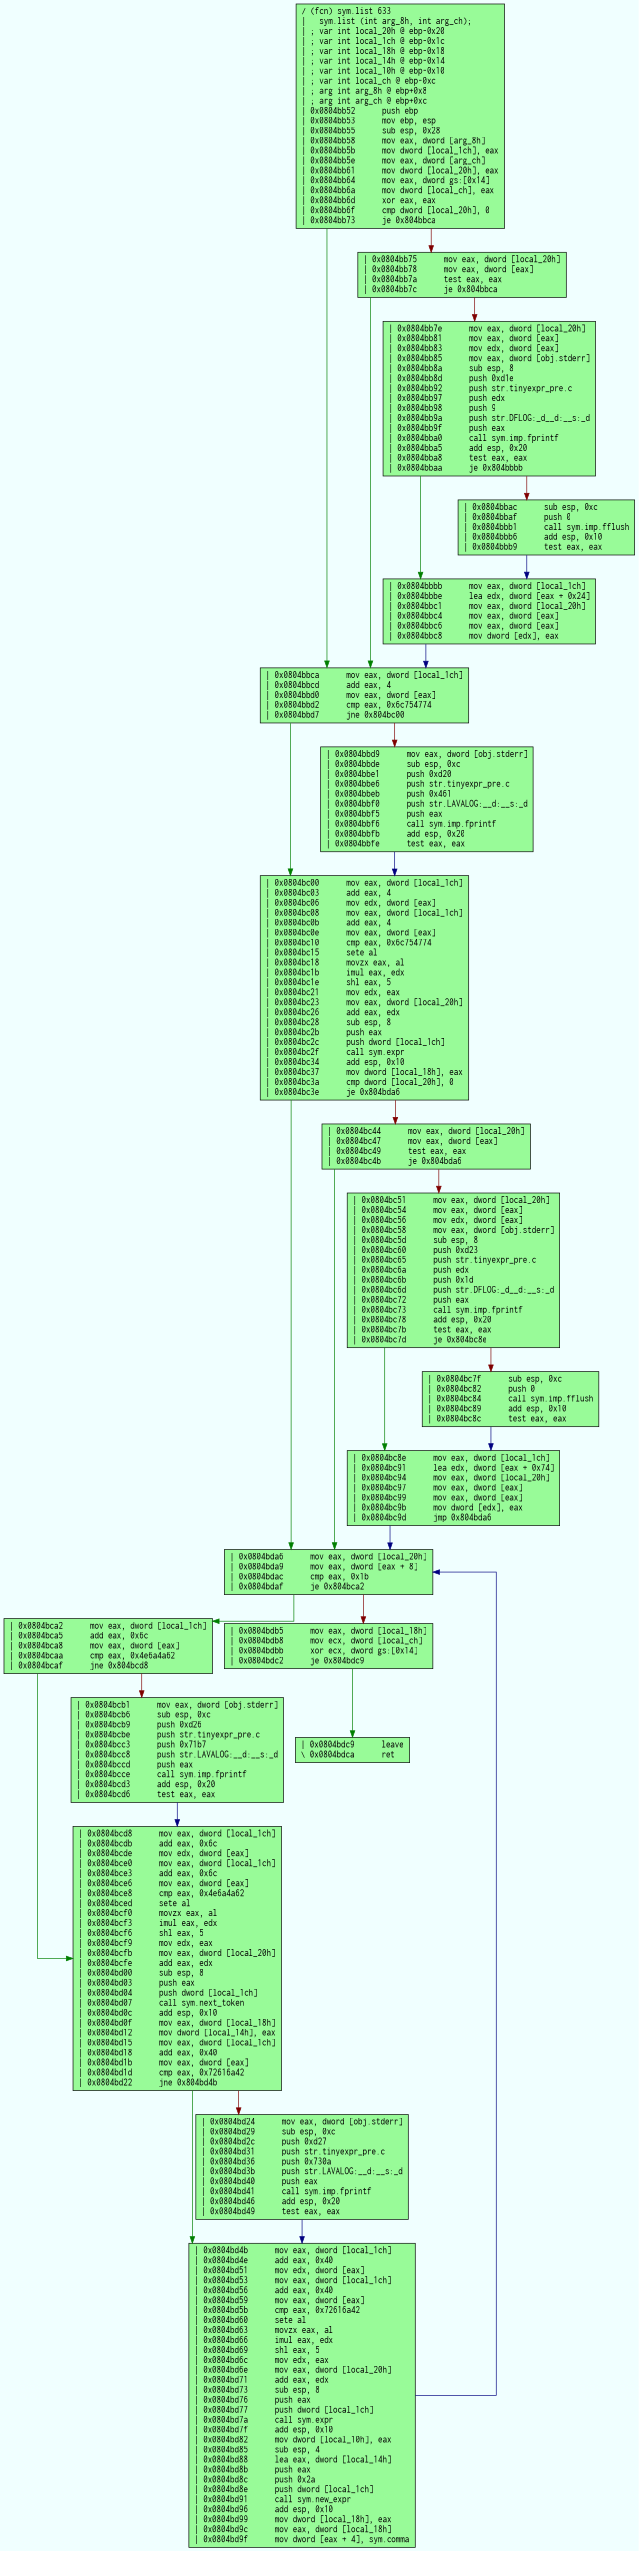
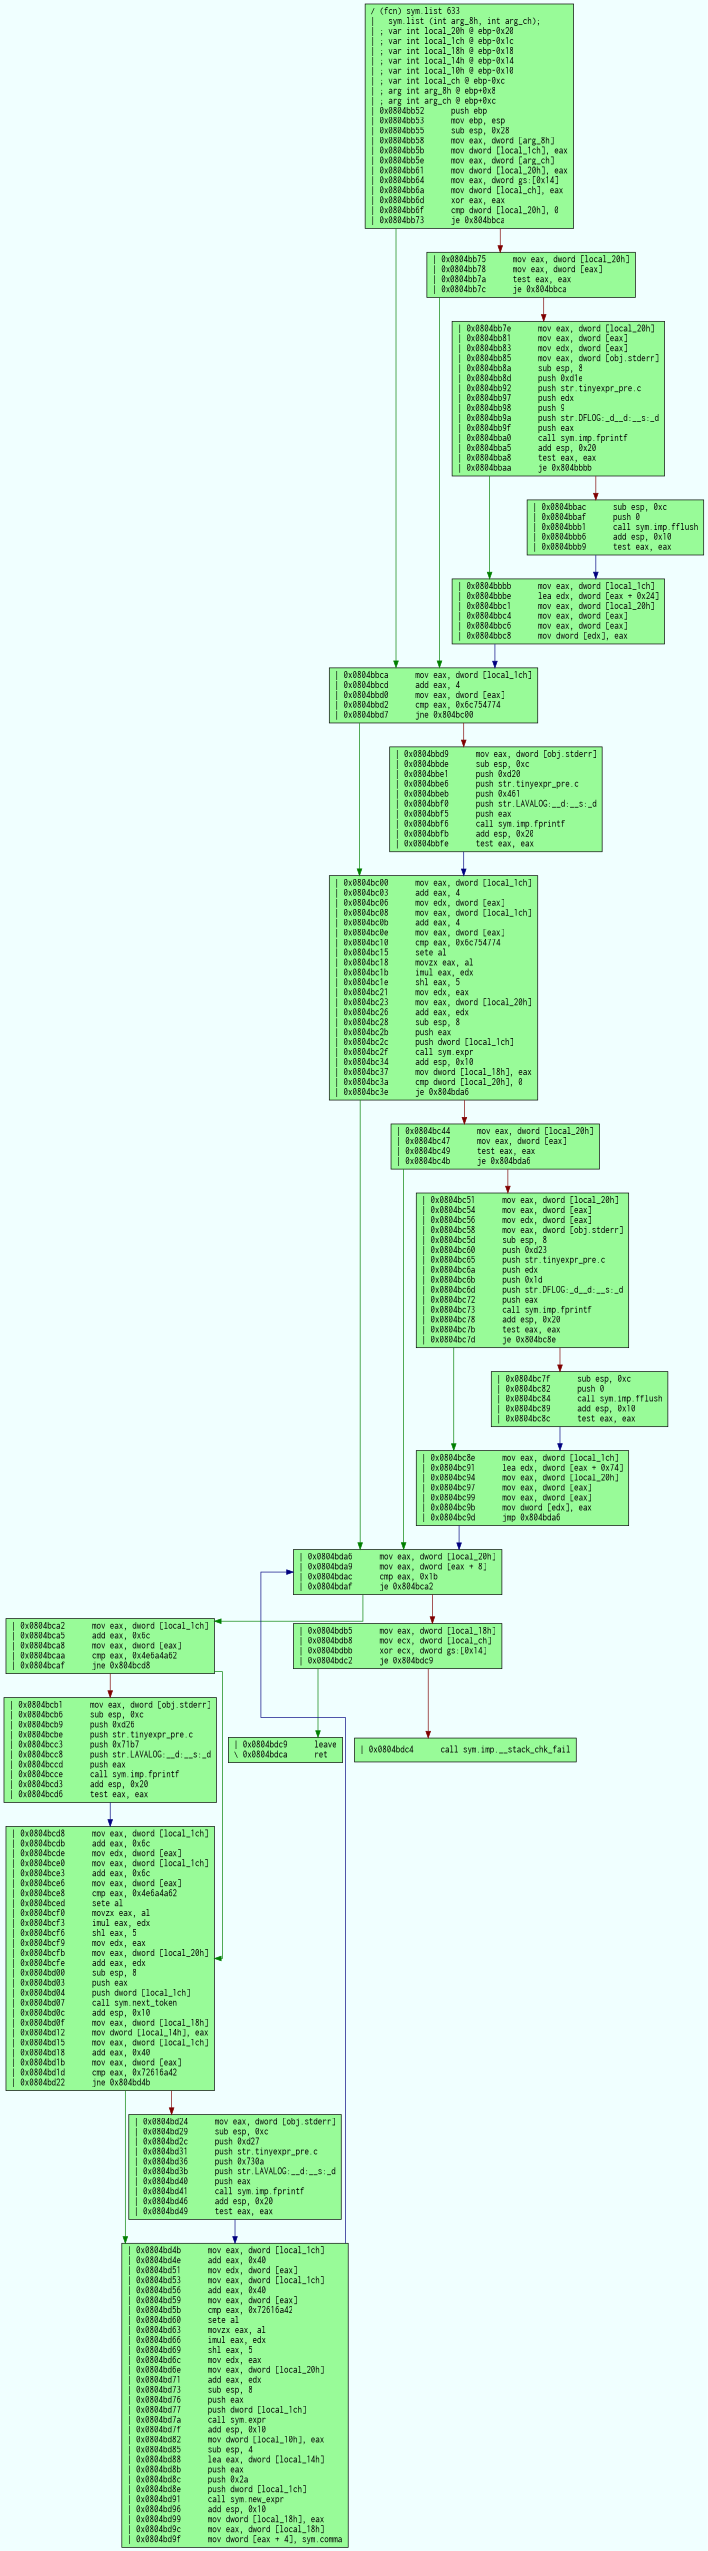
none -> (465, 1750)
